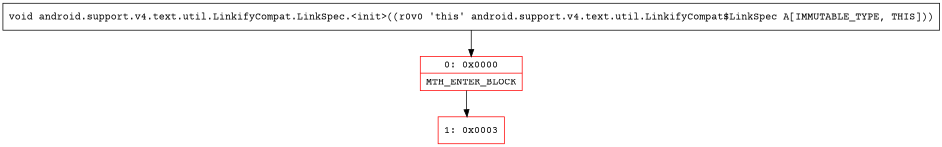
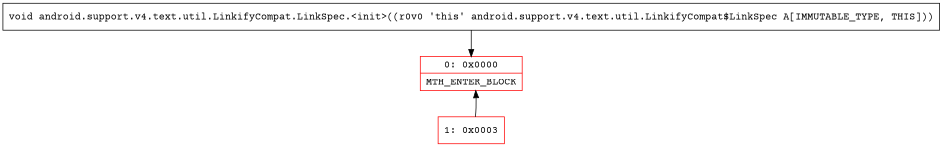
(466, 100) -> (476, 107)
